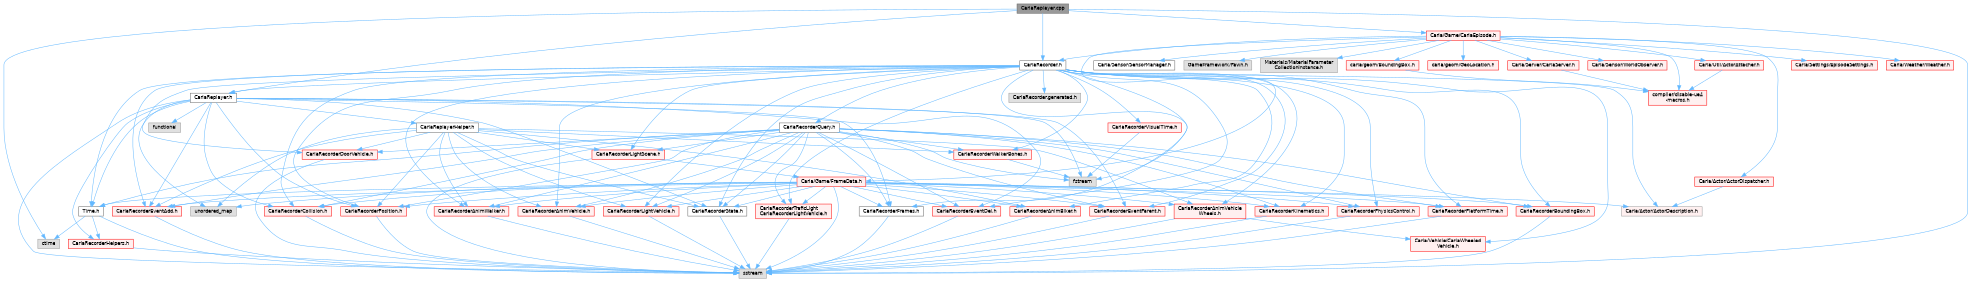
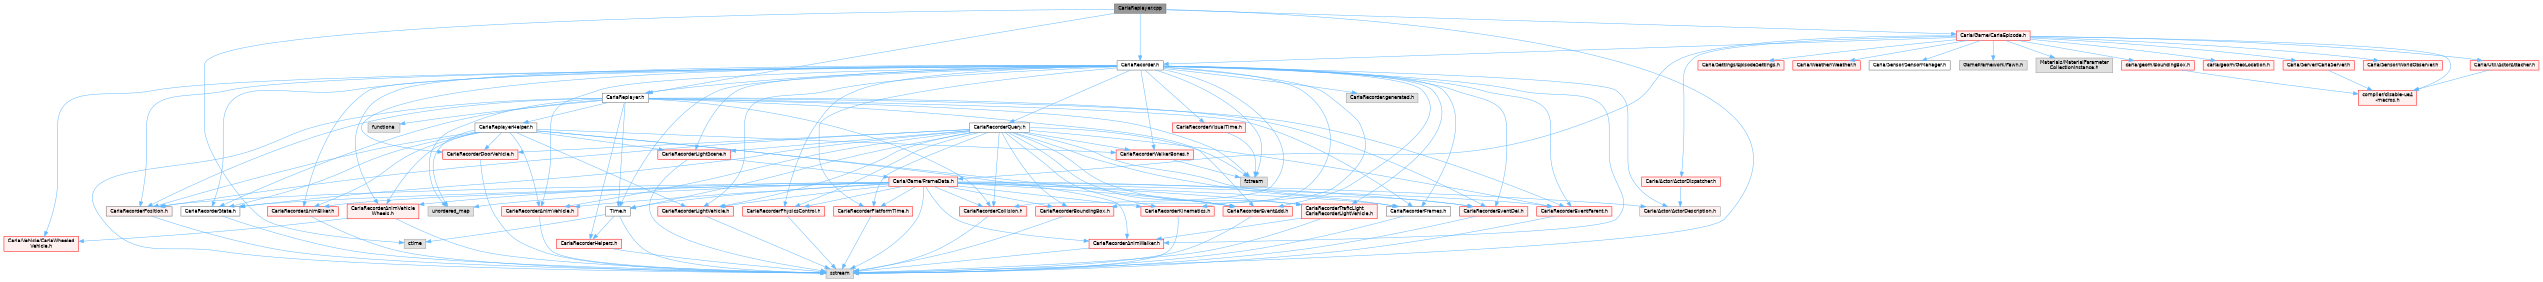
(644, 170) -> (1242, 227)
(374, 211) -> (139, 211)
